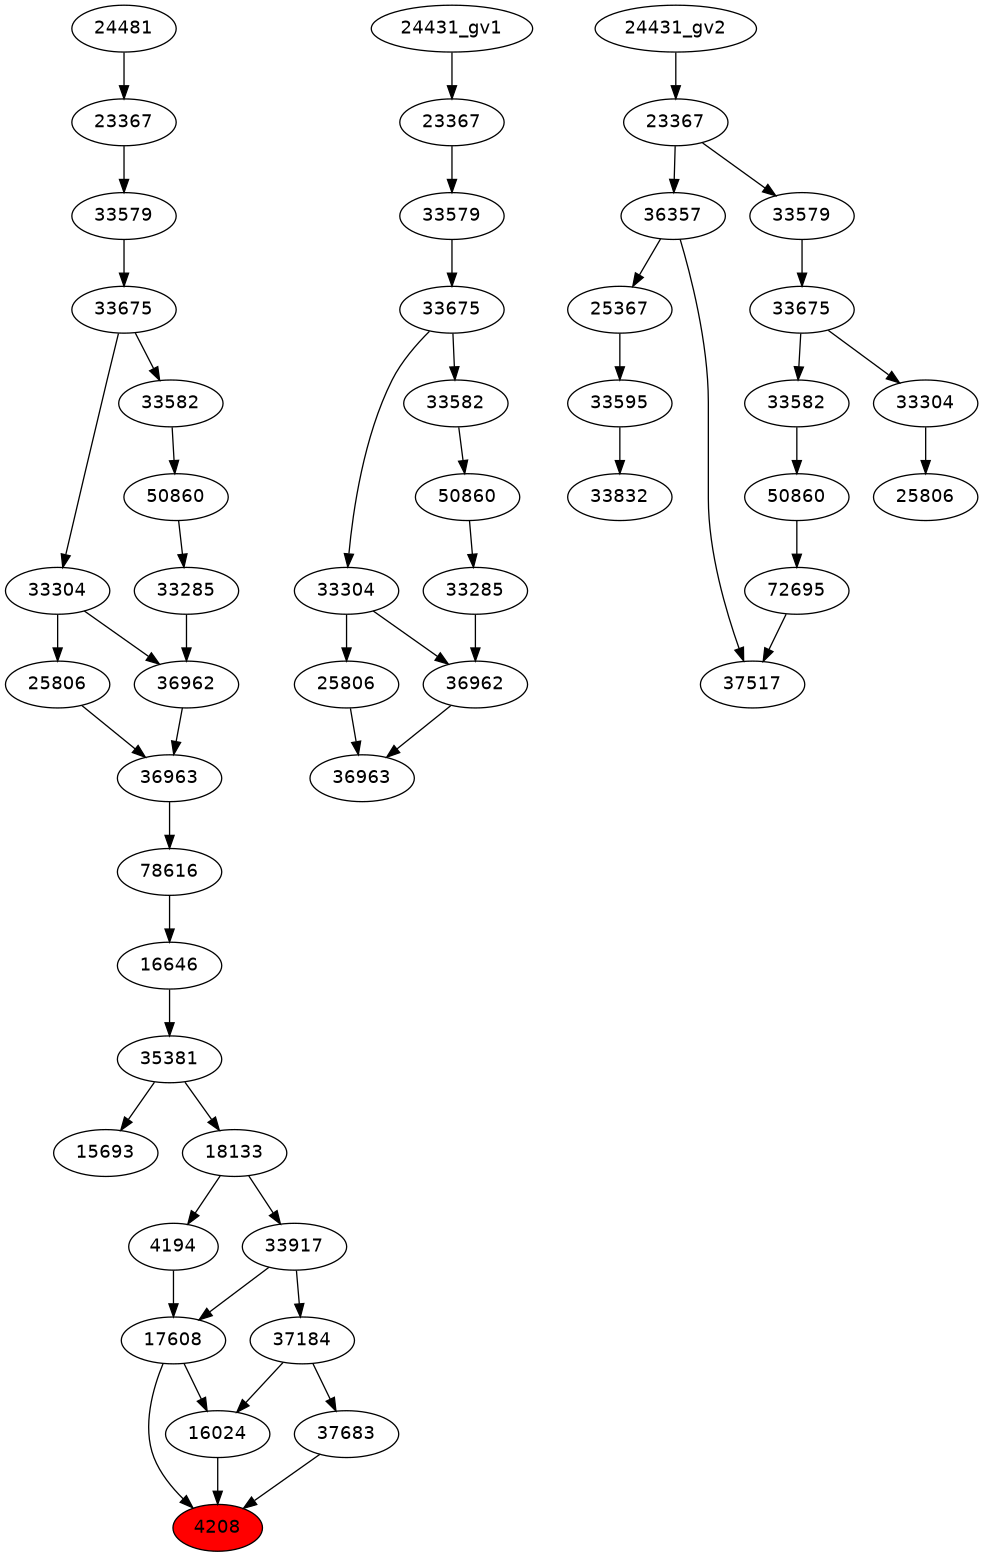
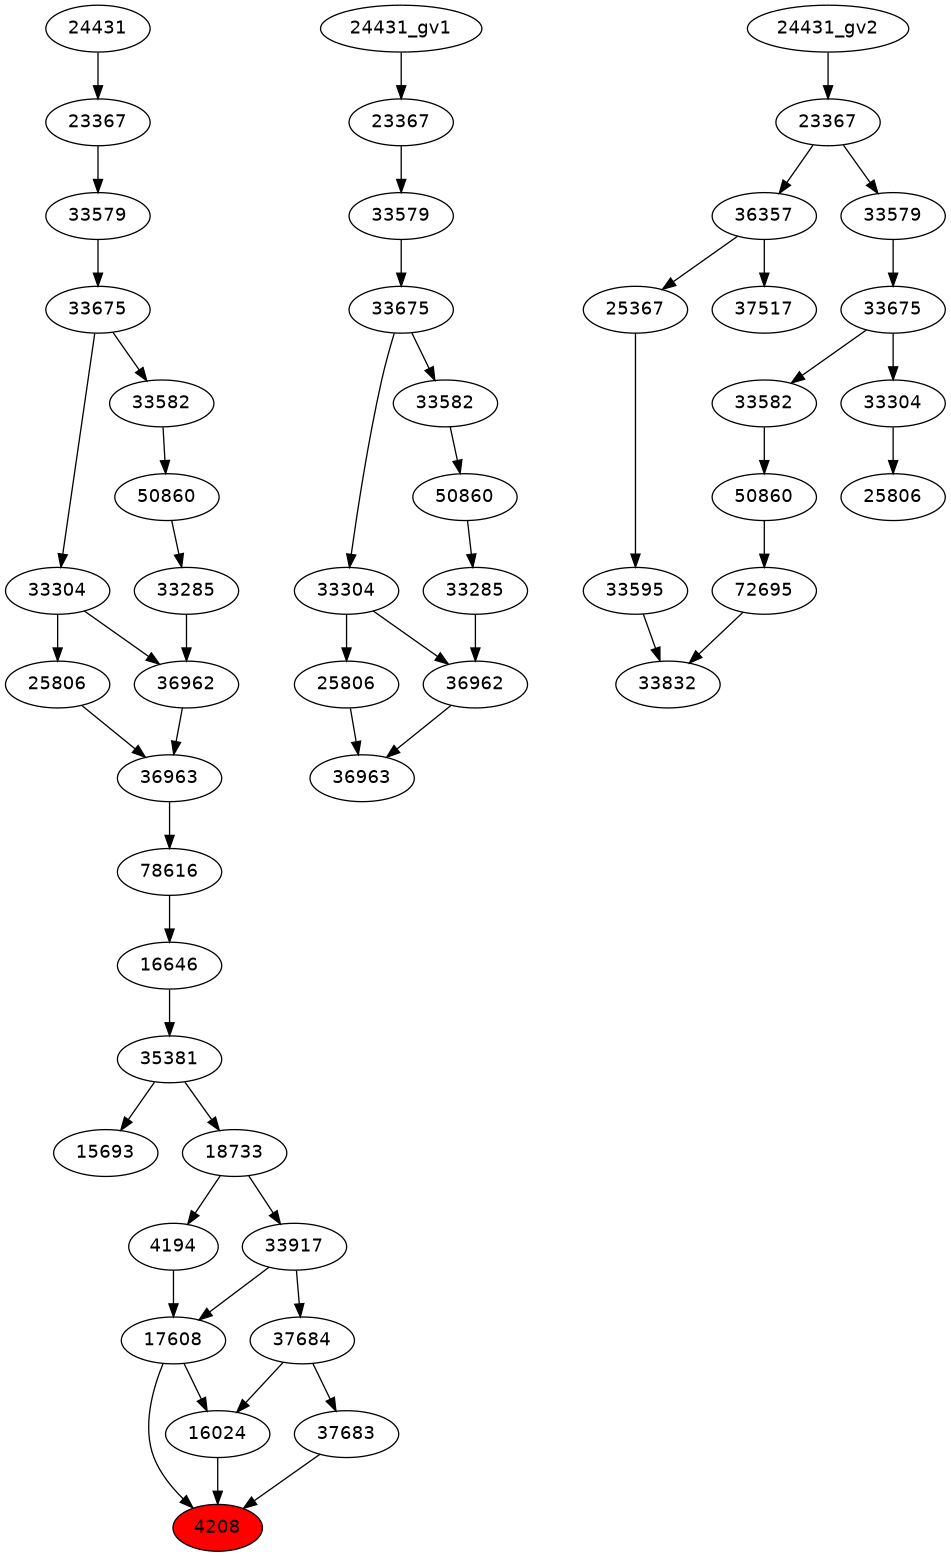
(124, 29) -> (98, 29)
(778, 632) -> (721, 633)
(235, 1153) -> (235, 1153)
(302, 1340) -> (302, 1340)
